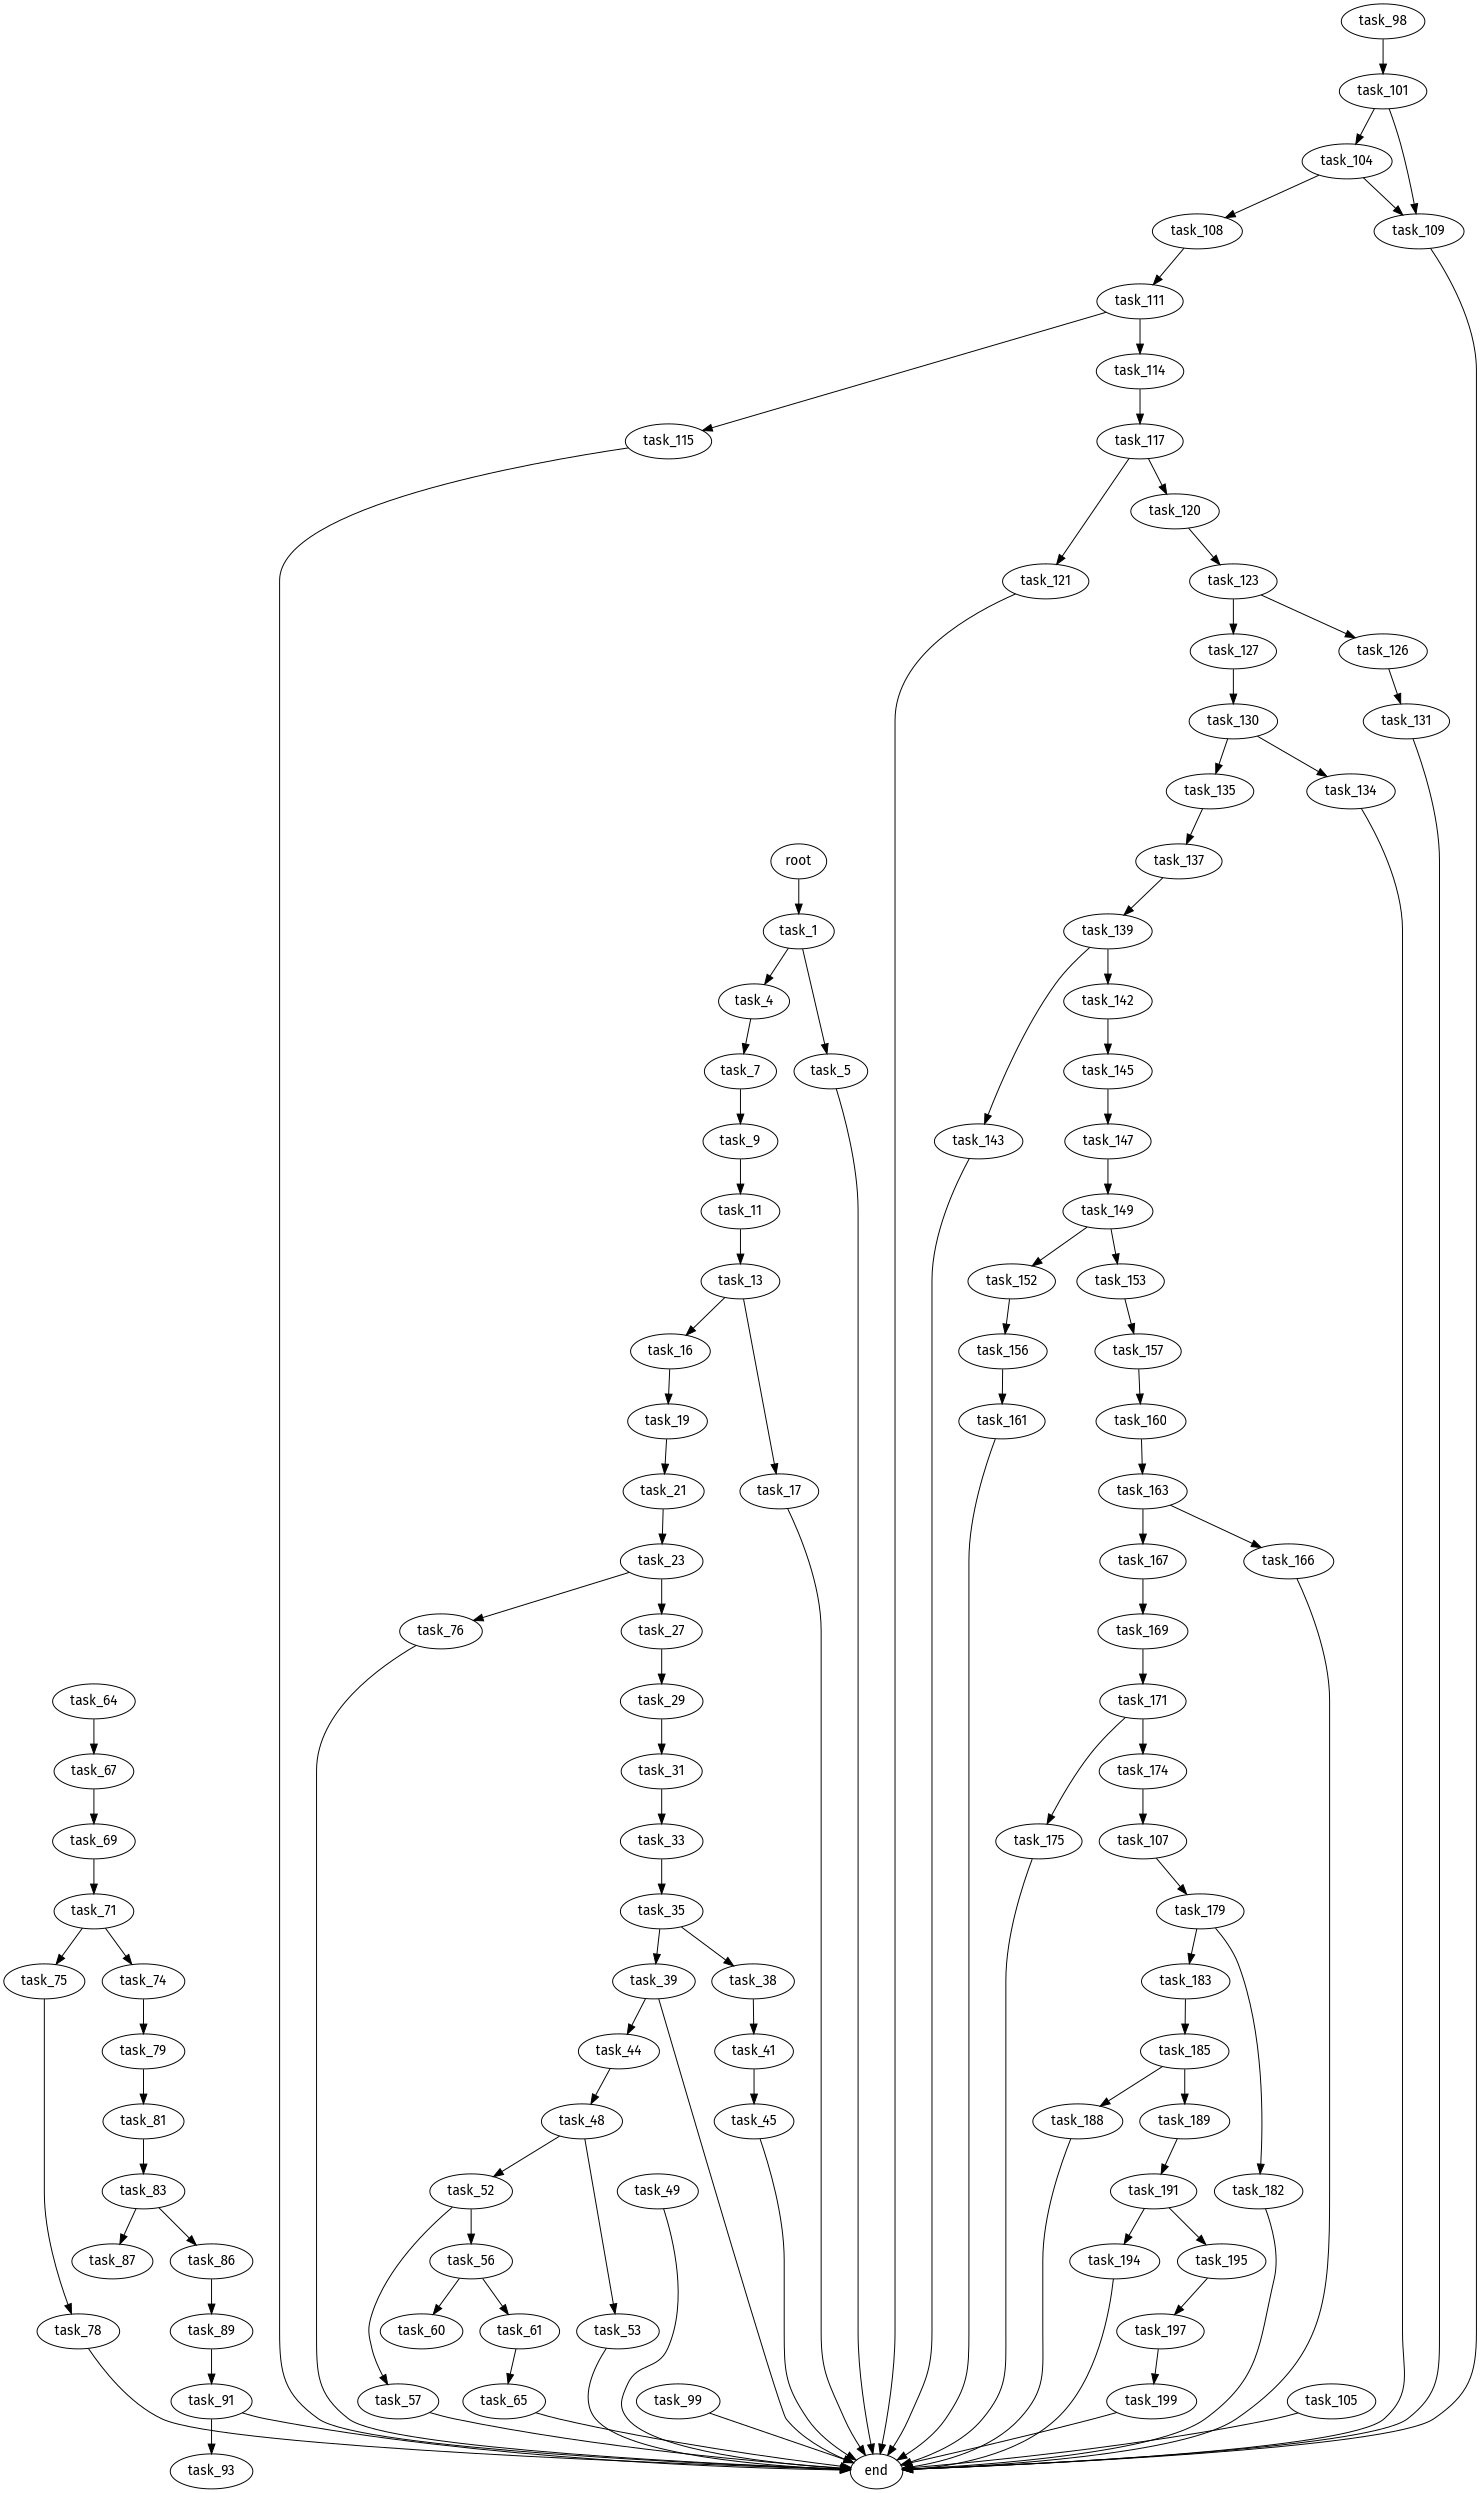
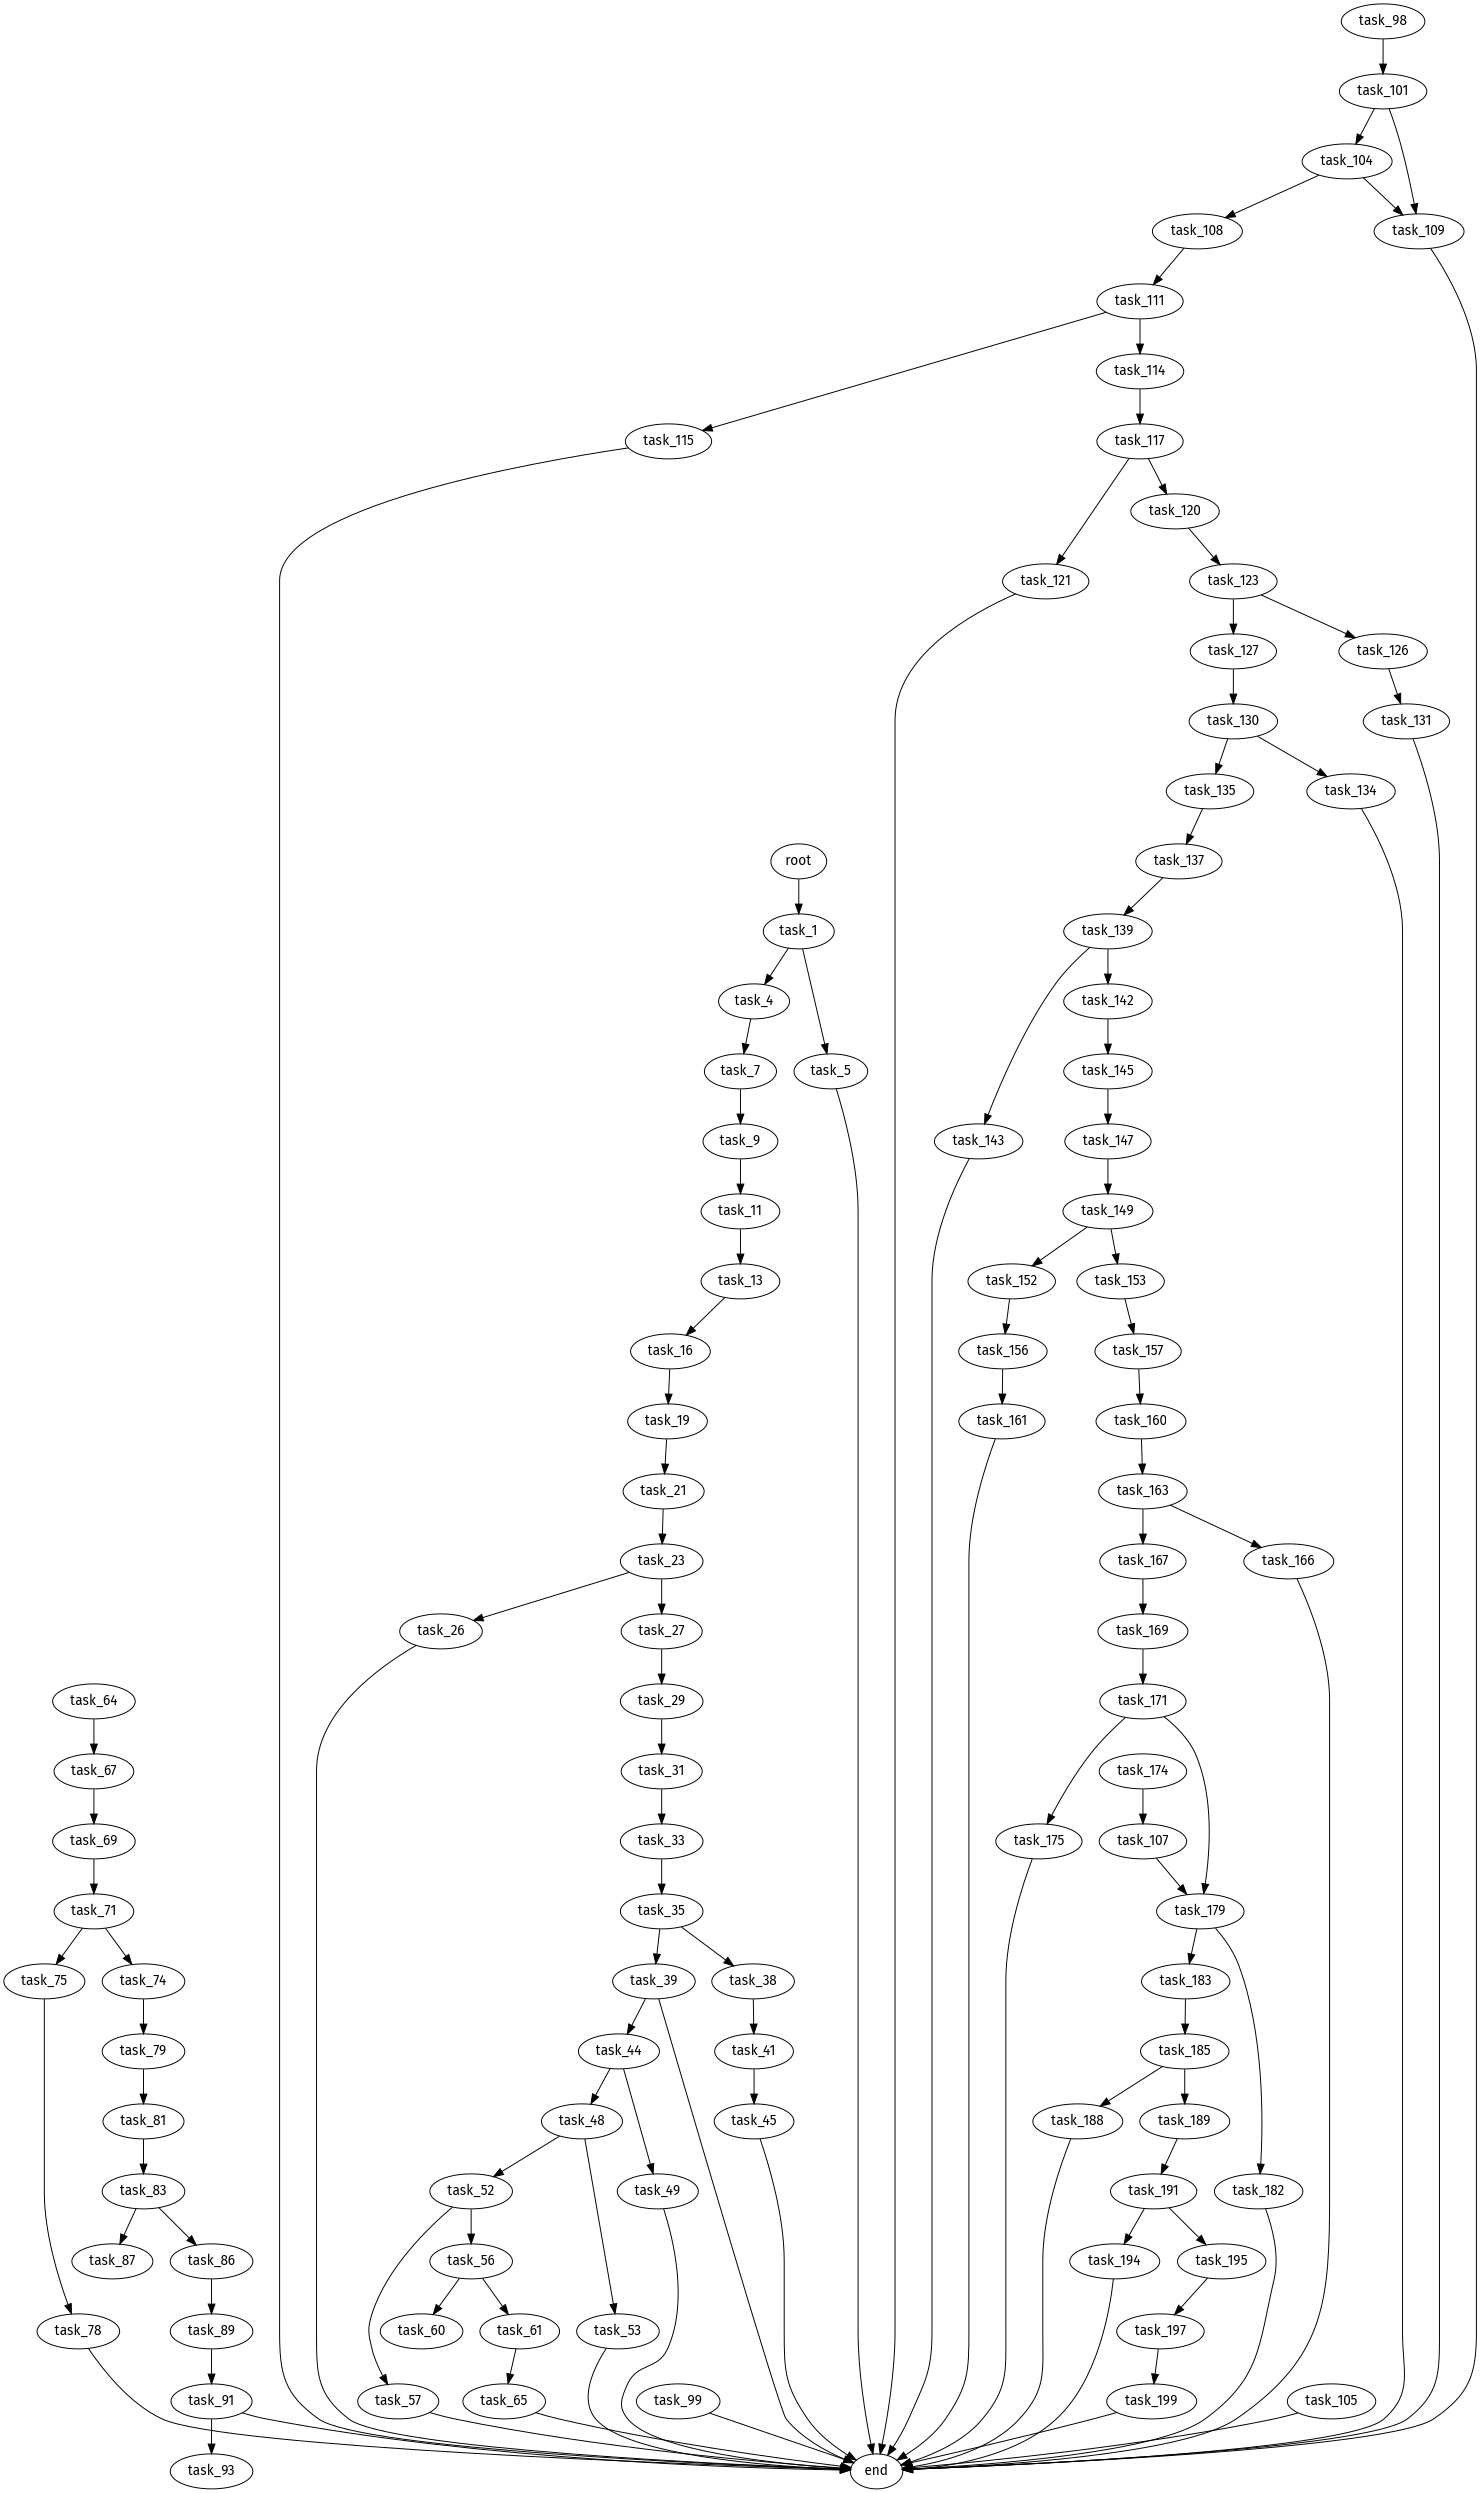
(779, 1491) -> none
(441, 1631) -> (441, 1631)
(1143, 1732) -> (1206, 1794)
none -> (637, 2117)
